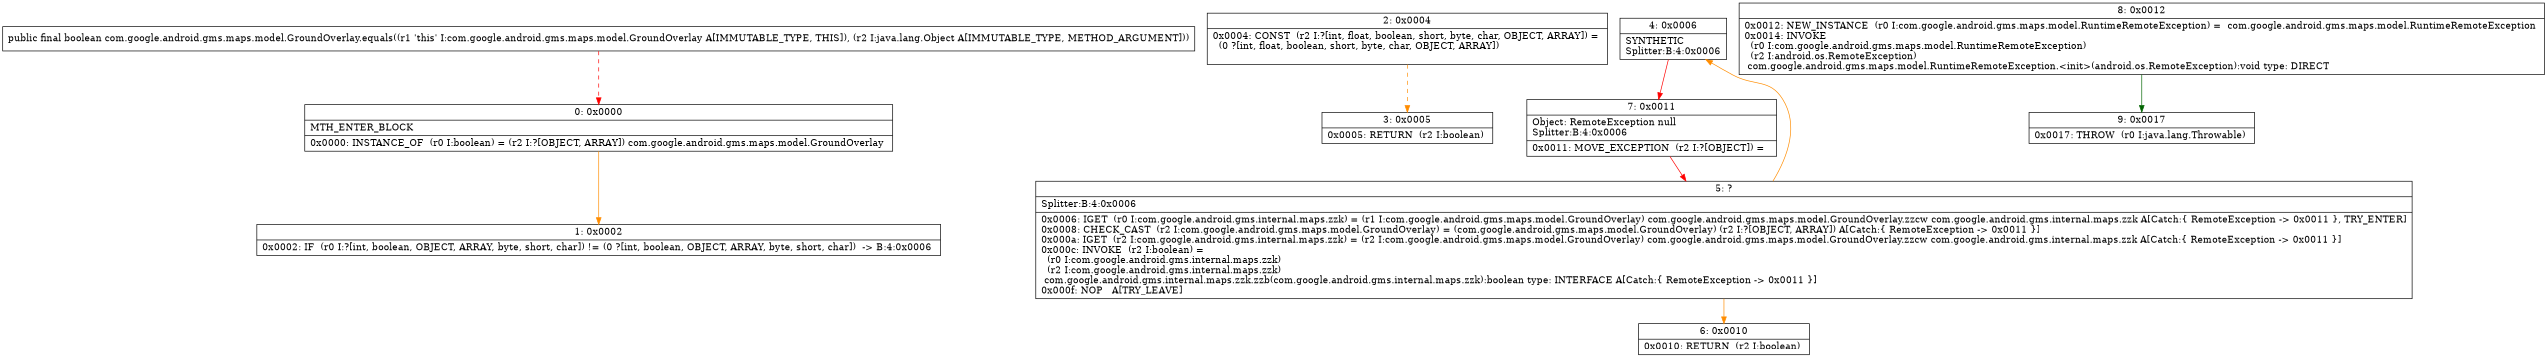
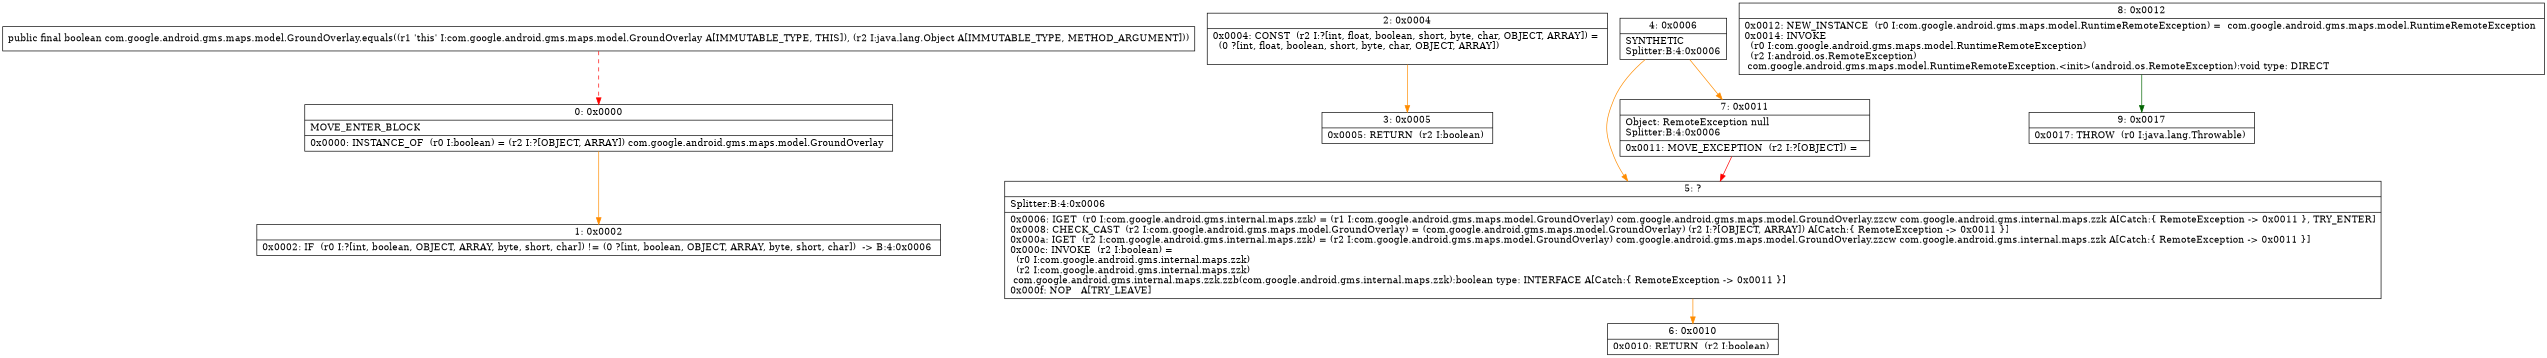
(1664, 76) -> (1704, 77)
(1407, 85) -> (1407, 85)
(1784, 102) -> (1609, 113)
(362, 128) -> (366, 128)
